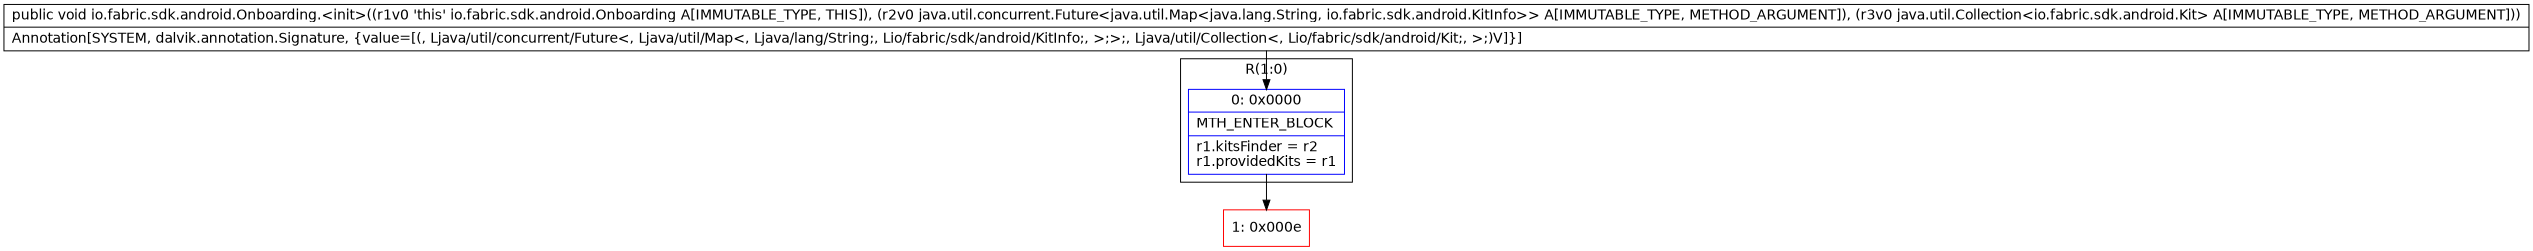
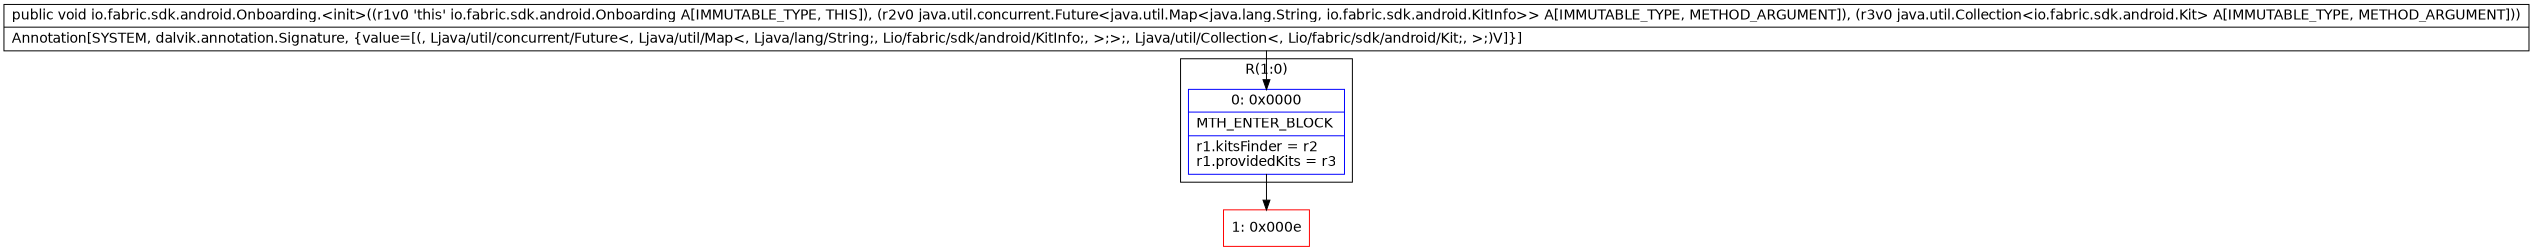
(1266, 162) -> (1266, 162)
